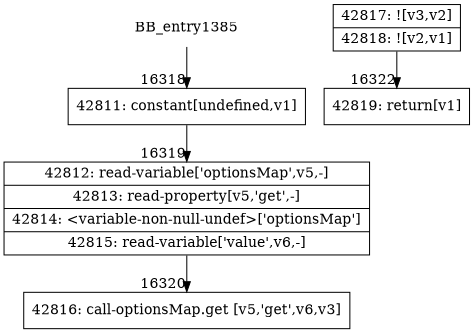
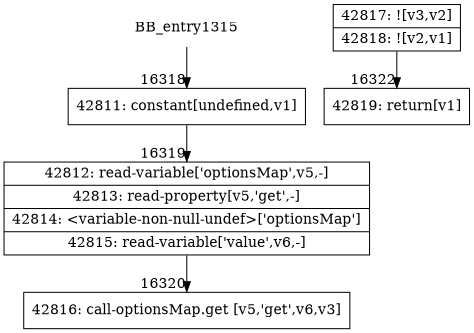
(187, 28) -> (187, 28)
